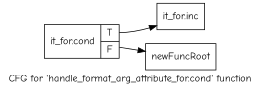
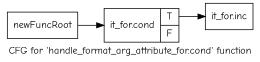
(129, 49) -> (87, 25)
